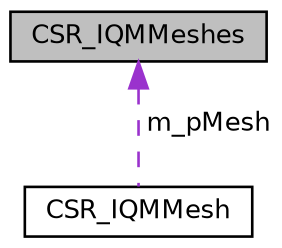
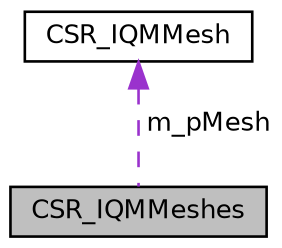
(139, 138) -> (139, 138)
